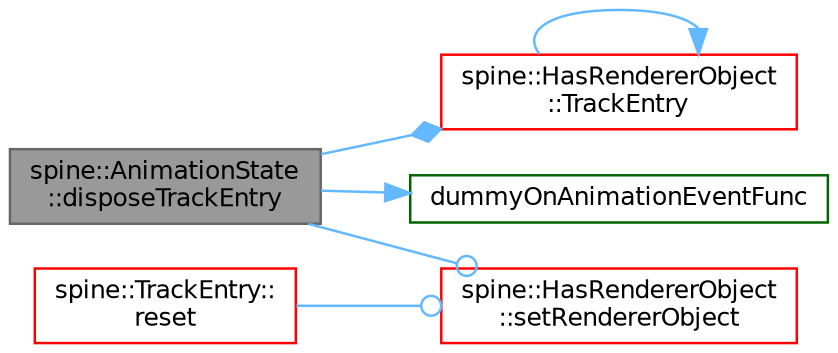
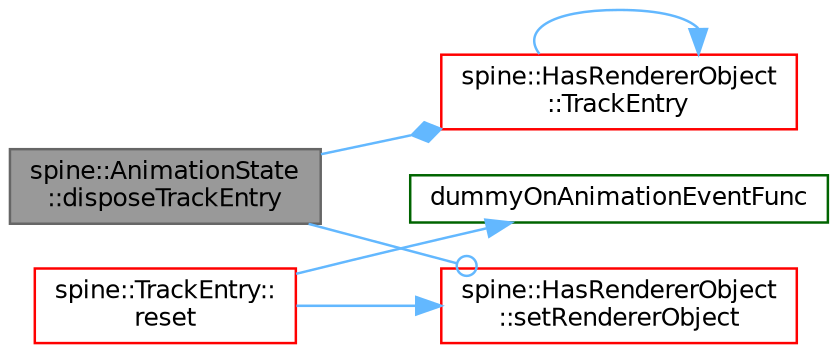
(353, 192) -> (367, 256)
(358, 306) -> (358, 306)
